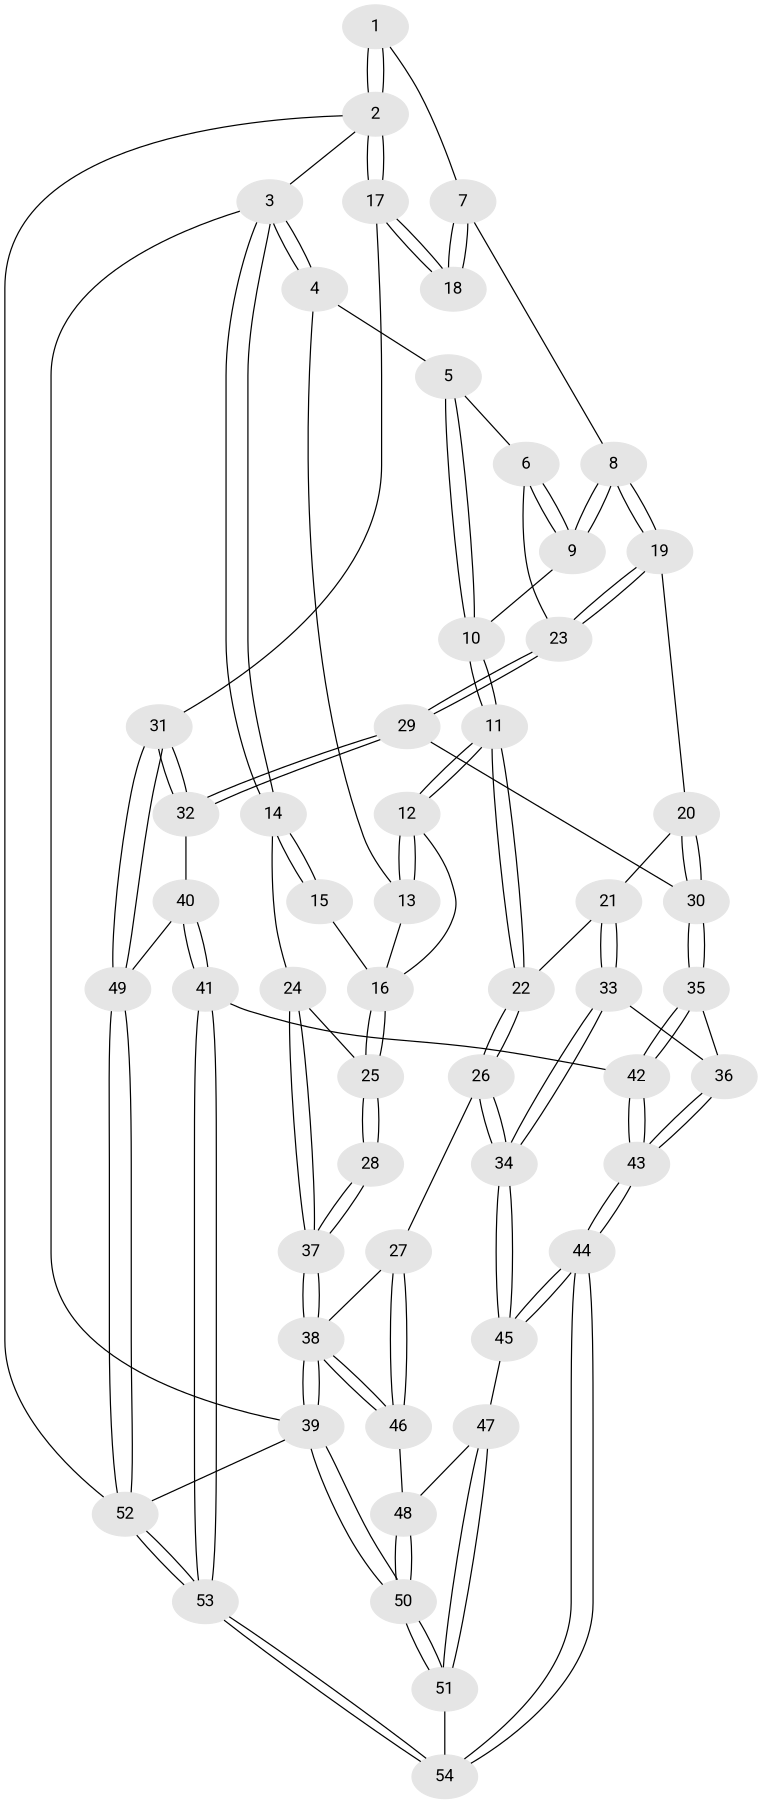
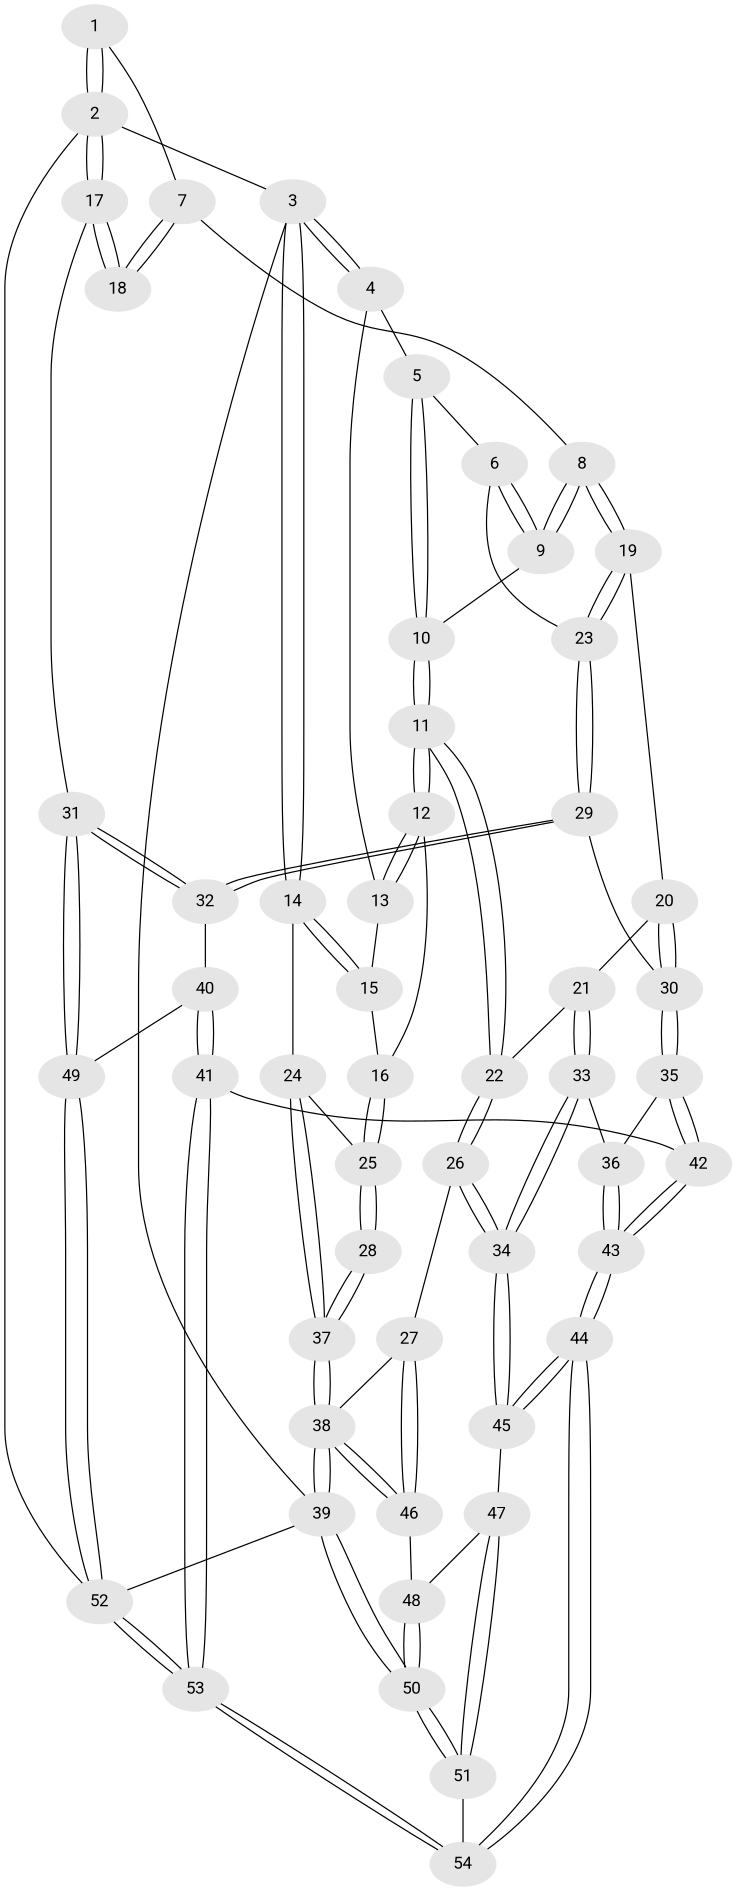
(394, 946) -> (375, 945)
